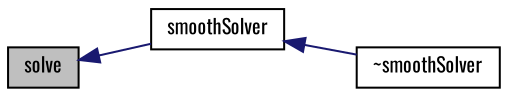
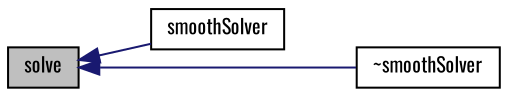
(331, 50) -> (228, 68)
